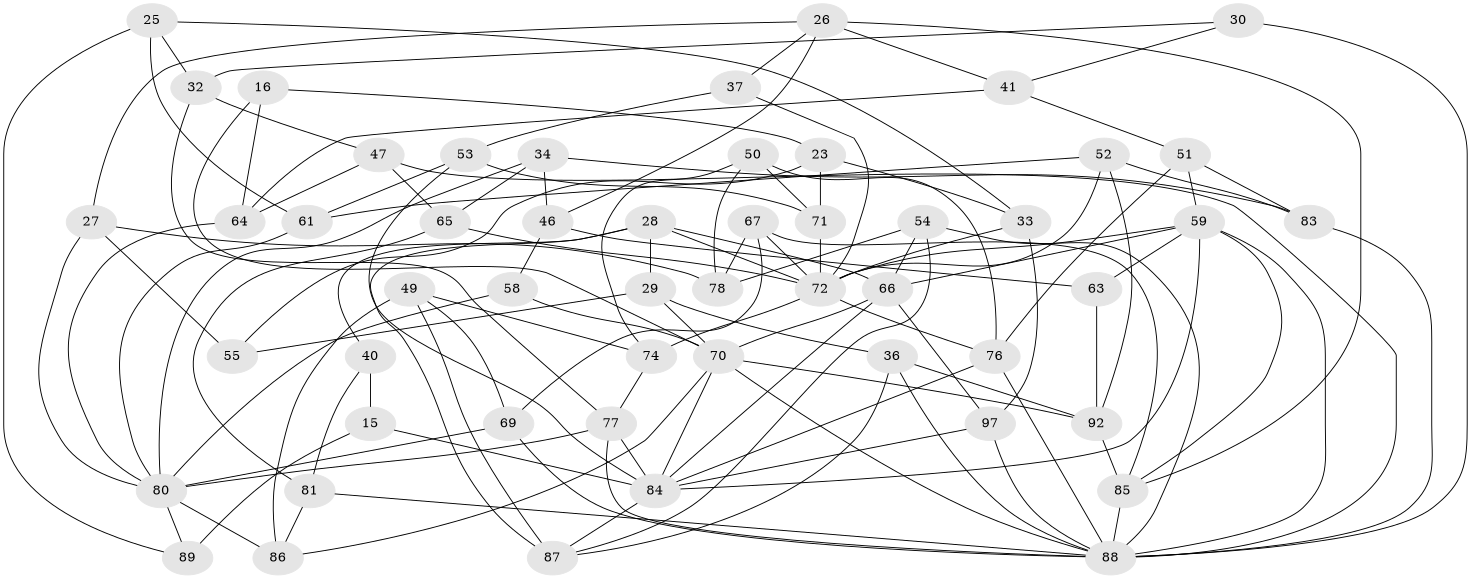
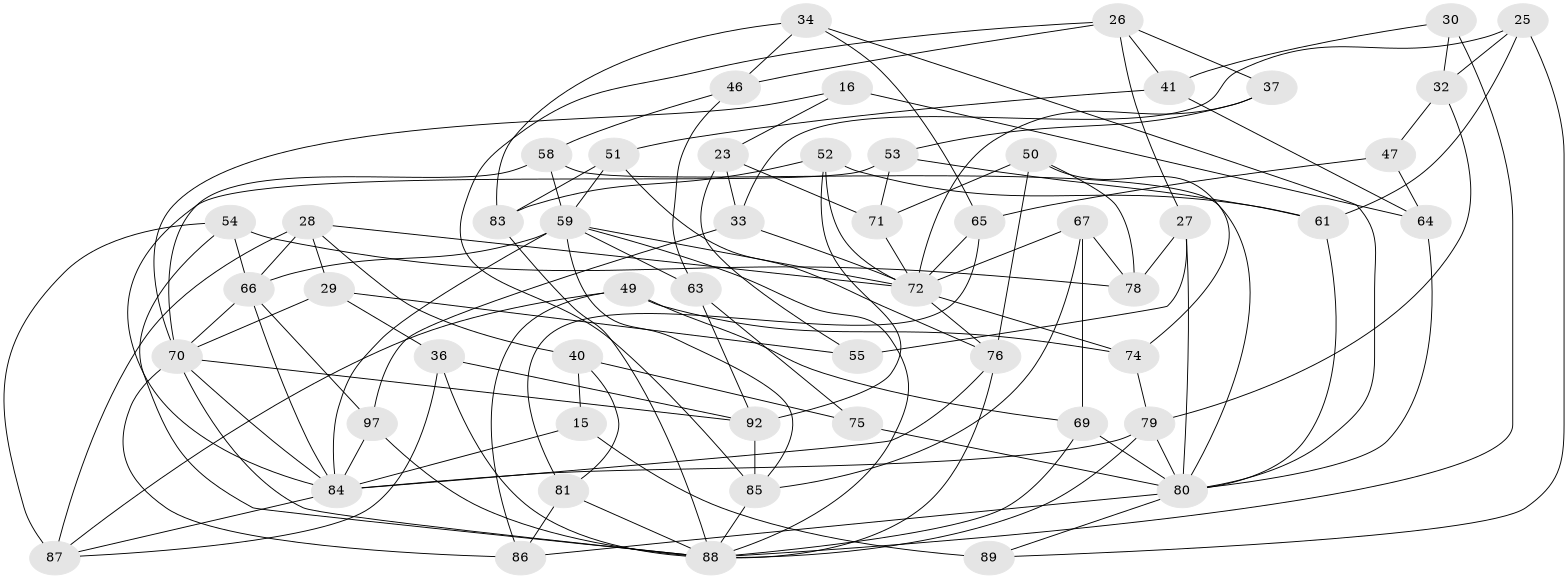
none -> (556, 189)
(1229, 204) -> none
(611, 424) -> (1150, 424)
none -> (858, 424)
